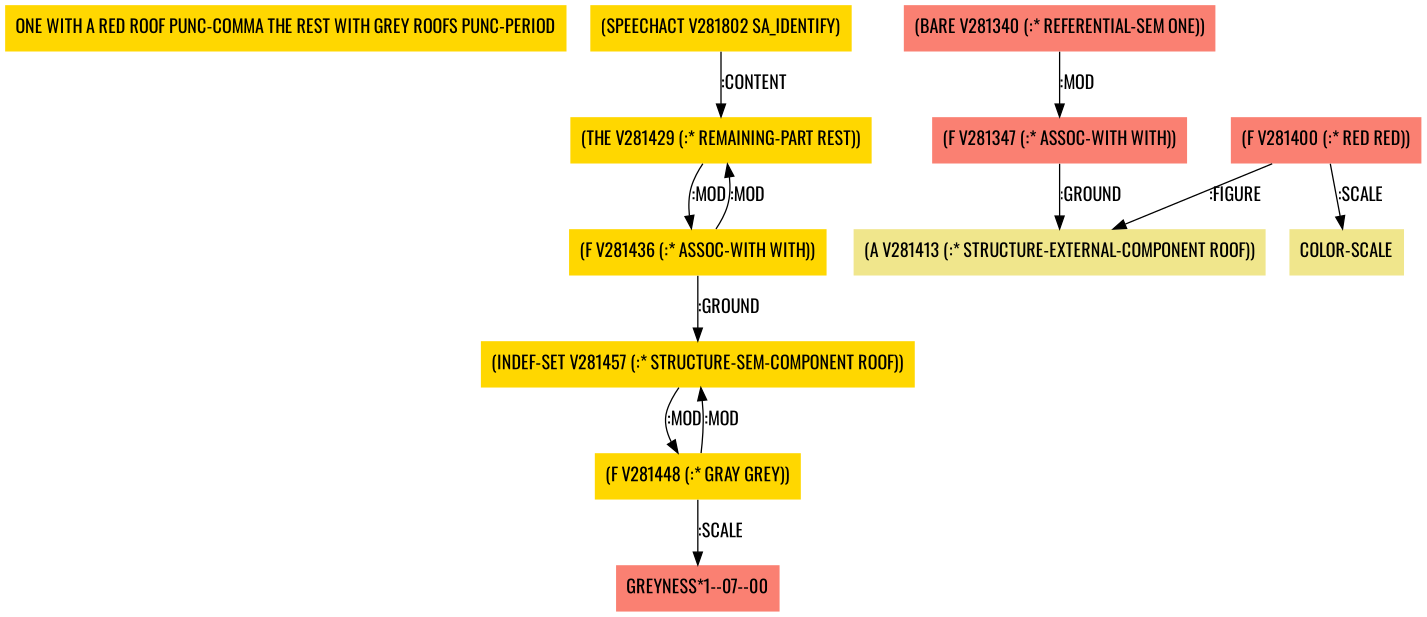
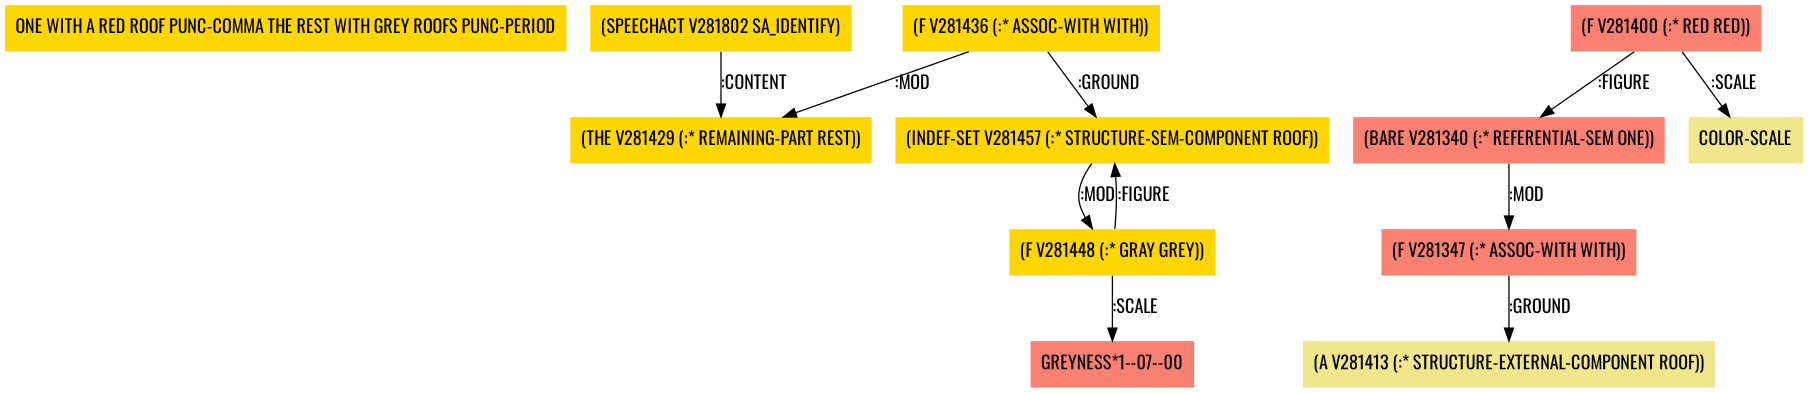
(691, 188) -> none
(1199, 194) -> (1593, 81)
(722, 420) -> (1144, 196)
